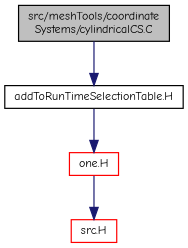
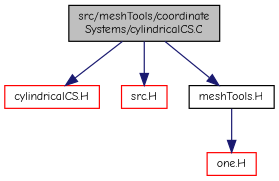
none -> (52, 97)
(94, 97) -> (232, 97)
(94, 192) -> (144, 57)
